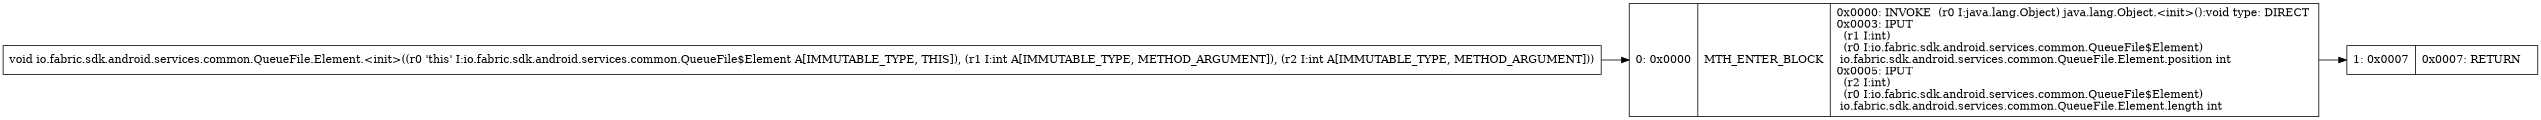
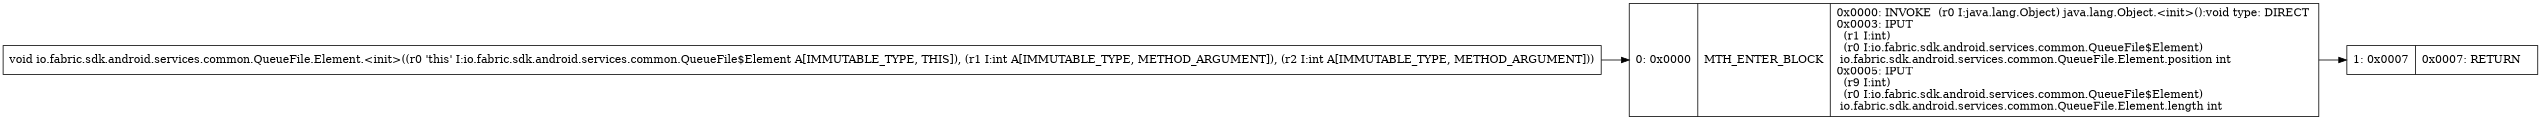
(1864, 83) -> (1864, 83)
